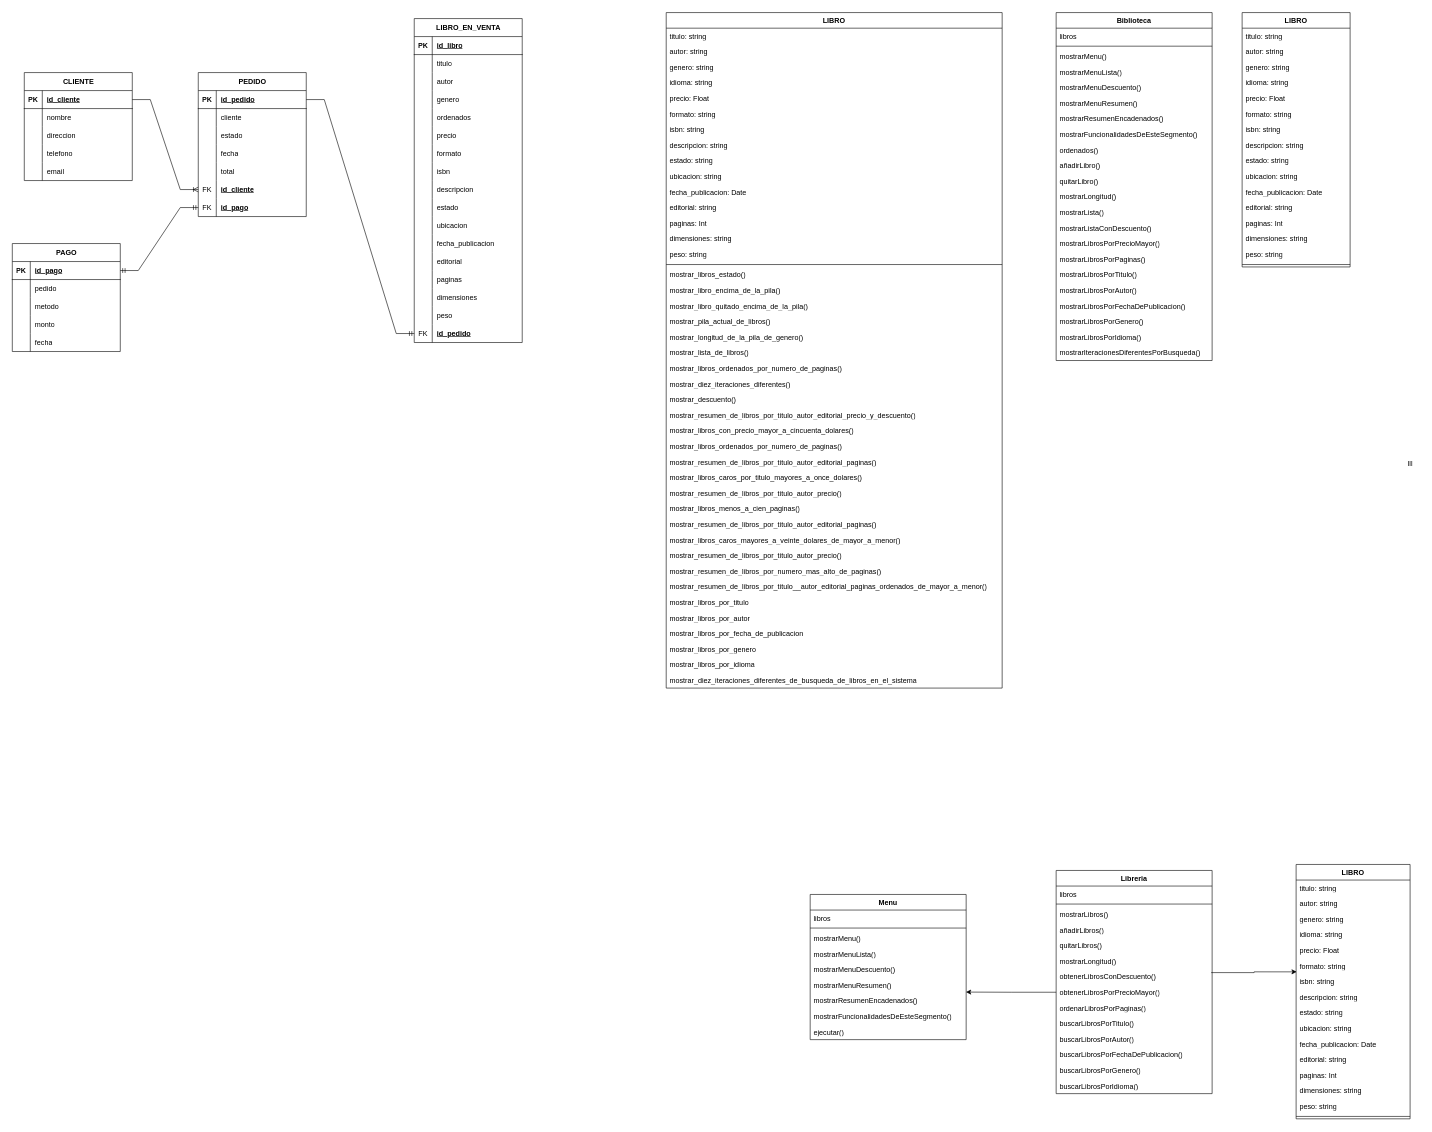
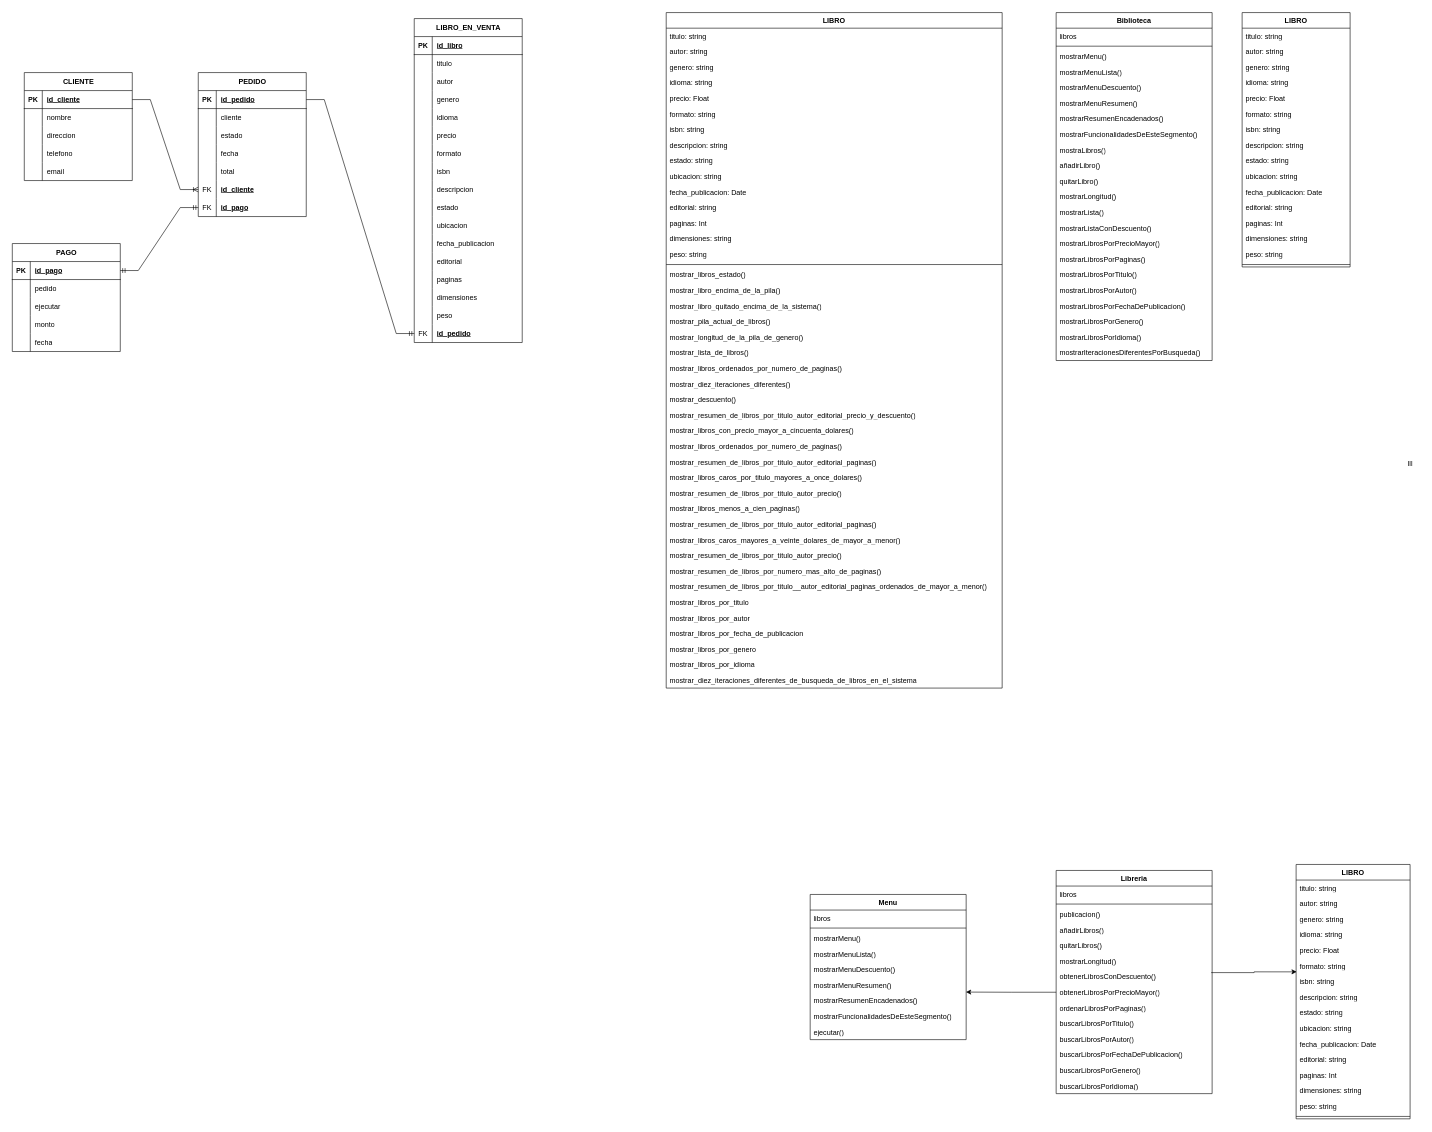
(455, 117) -> (447, 117)
(1082, 150) -> (1087, 150)
(47, 306) -> (51, 306)
(746, 306) -> (753, 306)
(1089, 915) -> (1083, 915)
